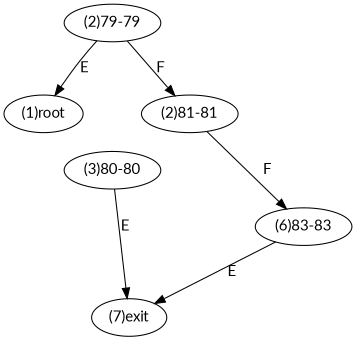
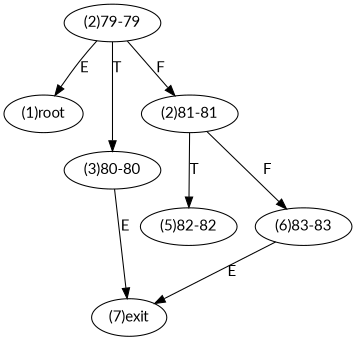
none -> (112, 91)
none -> (189, 227)
